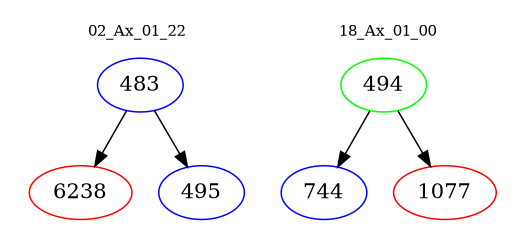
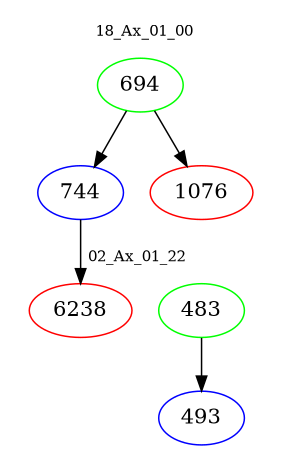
(140, 85) -> (202, 311)
(384, 85) -> (140, 85)
(114, 132) -> (81, 252)
(202, 193) -> (202, 418)
(445, 193) -> (202, 193)
